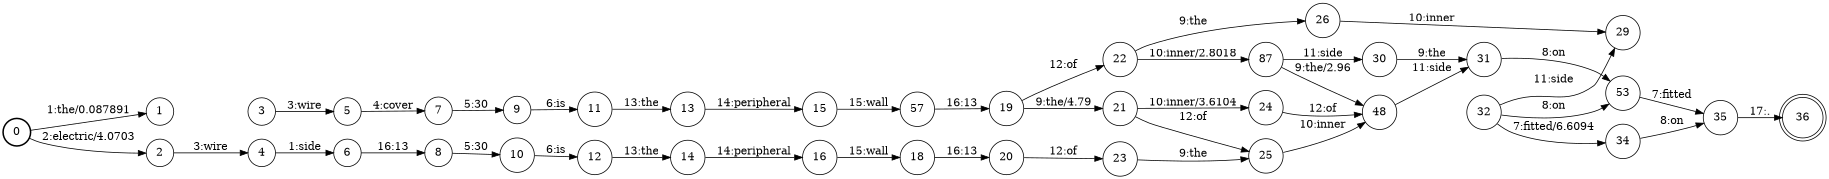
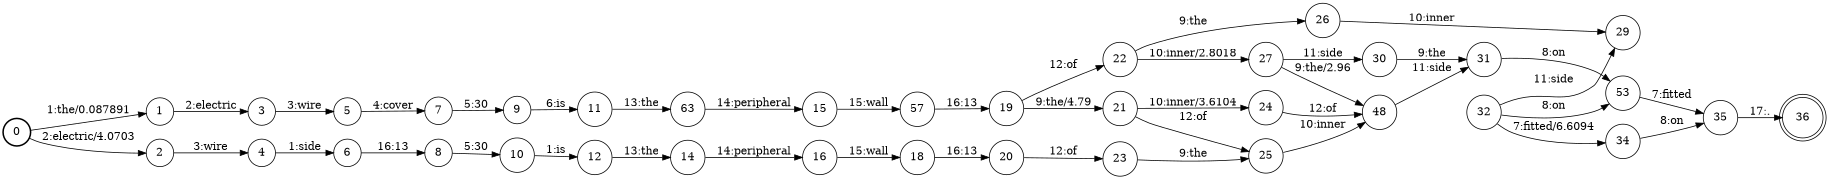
(1266, 60) -> (1266, 60)
(688, 109) -> (688, 109)
none -> (207, 112)
(556, 150) -> (556, 150)
